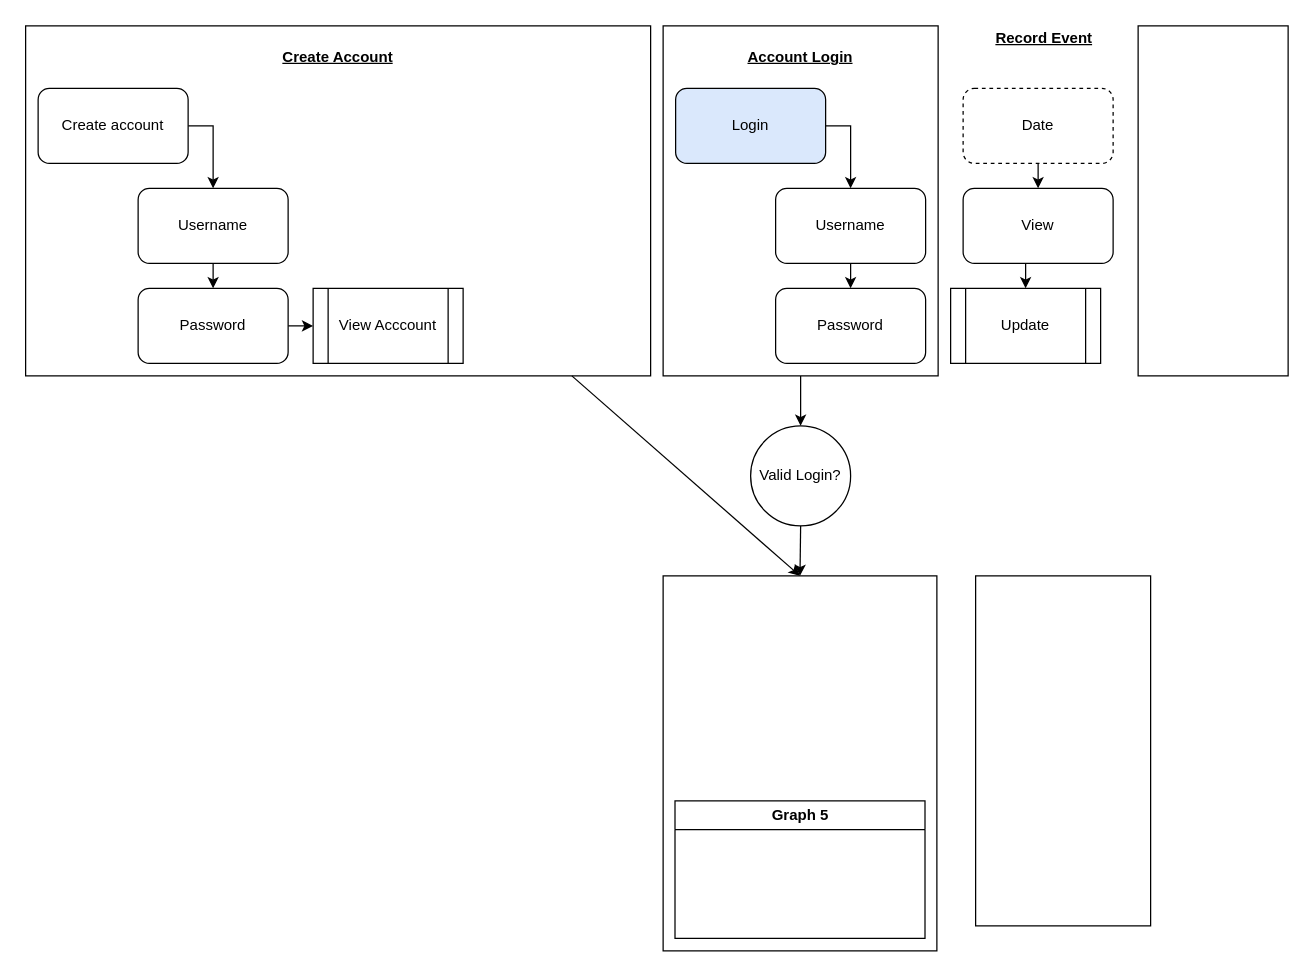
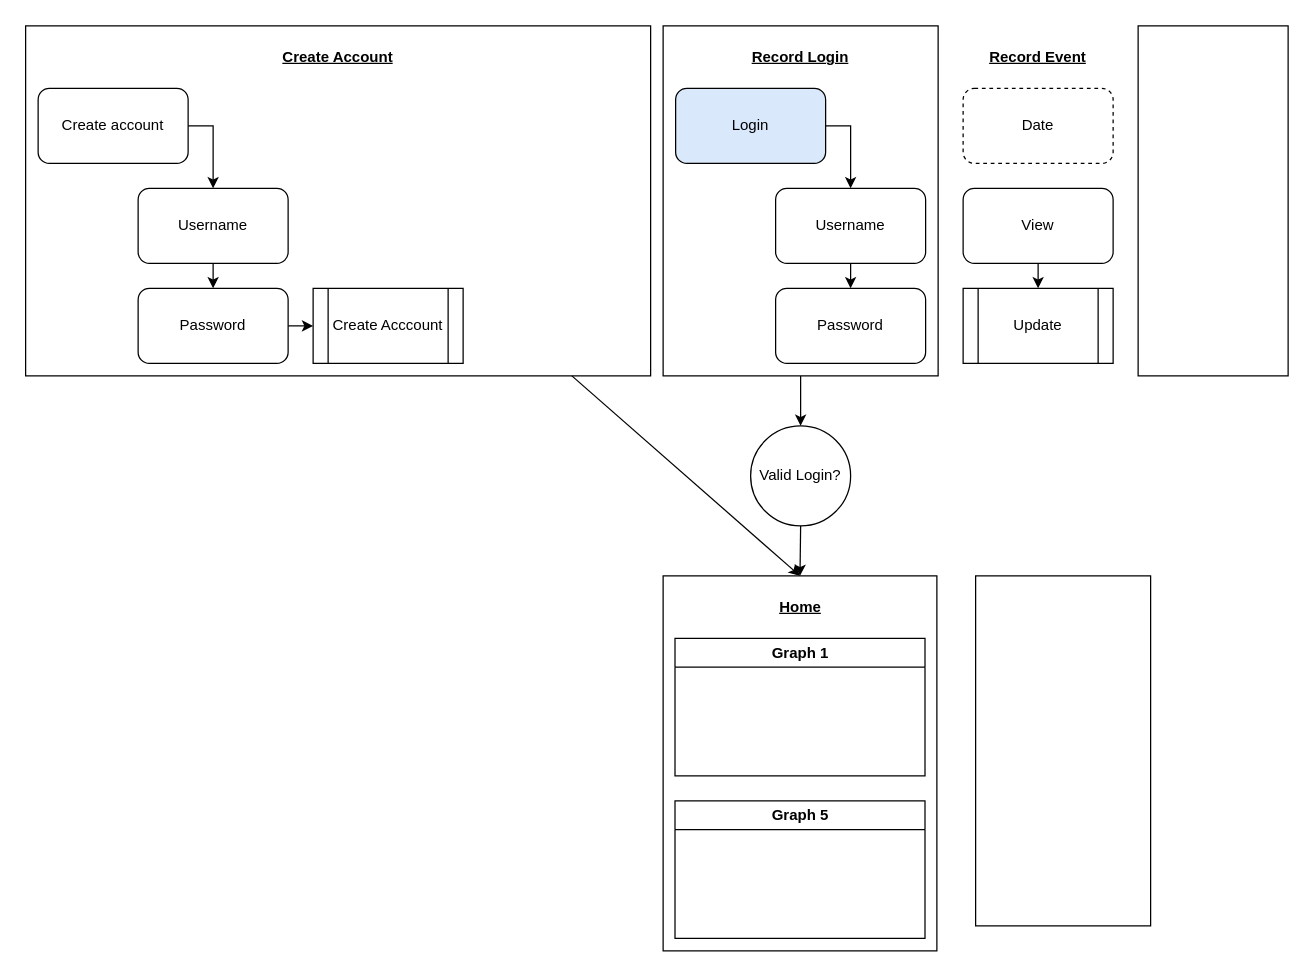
(1044, 38) -> (1038, 57)
(801, 57) -> (801, 57)
(1038, 171) -> none
(388, 326) -> (388, 326)
(1026, 326) -> (1038, 326)
none -> (800, 607)
none -> (800, 707)
